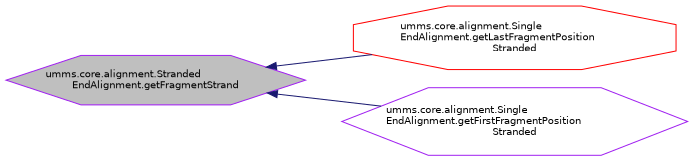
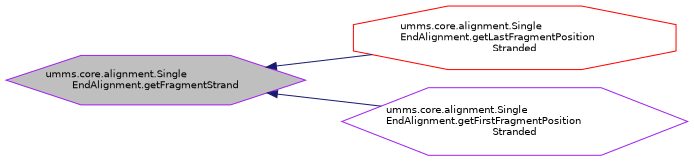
(156, 80) -> (156, 80)
